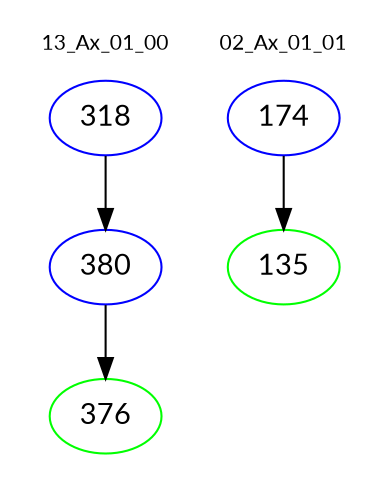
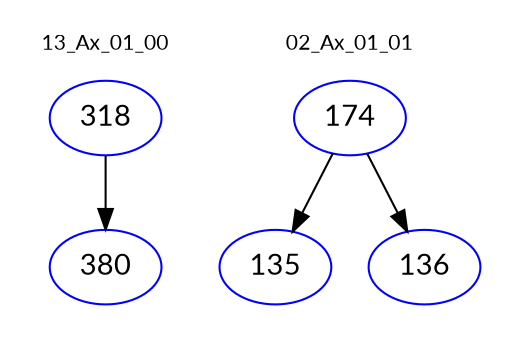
(284, 267) -> (275, 267)
none -> (425, 267)
(106, 416) -> none
